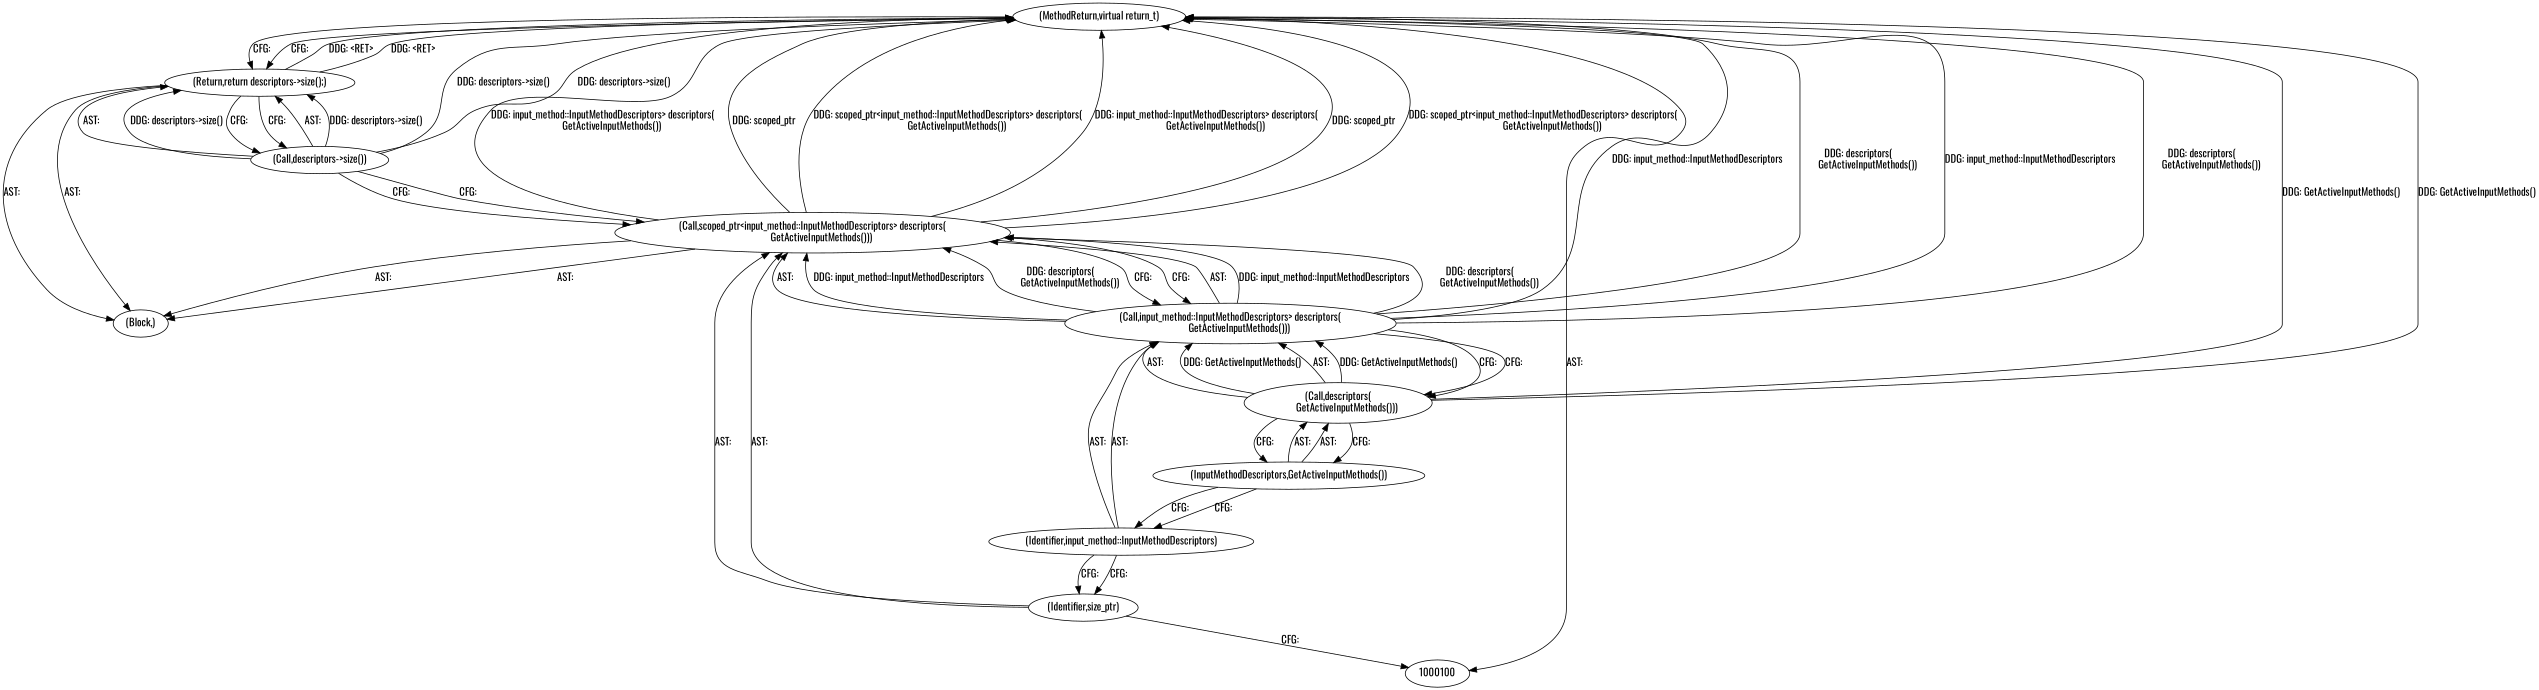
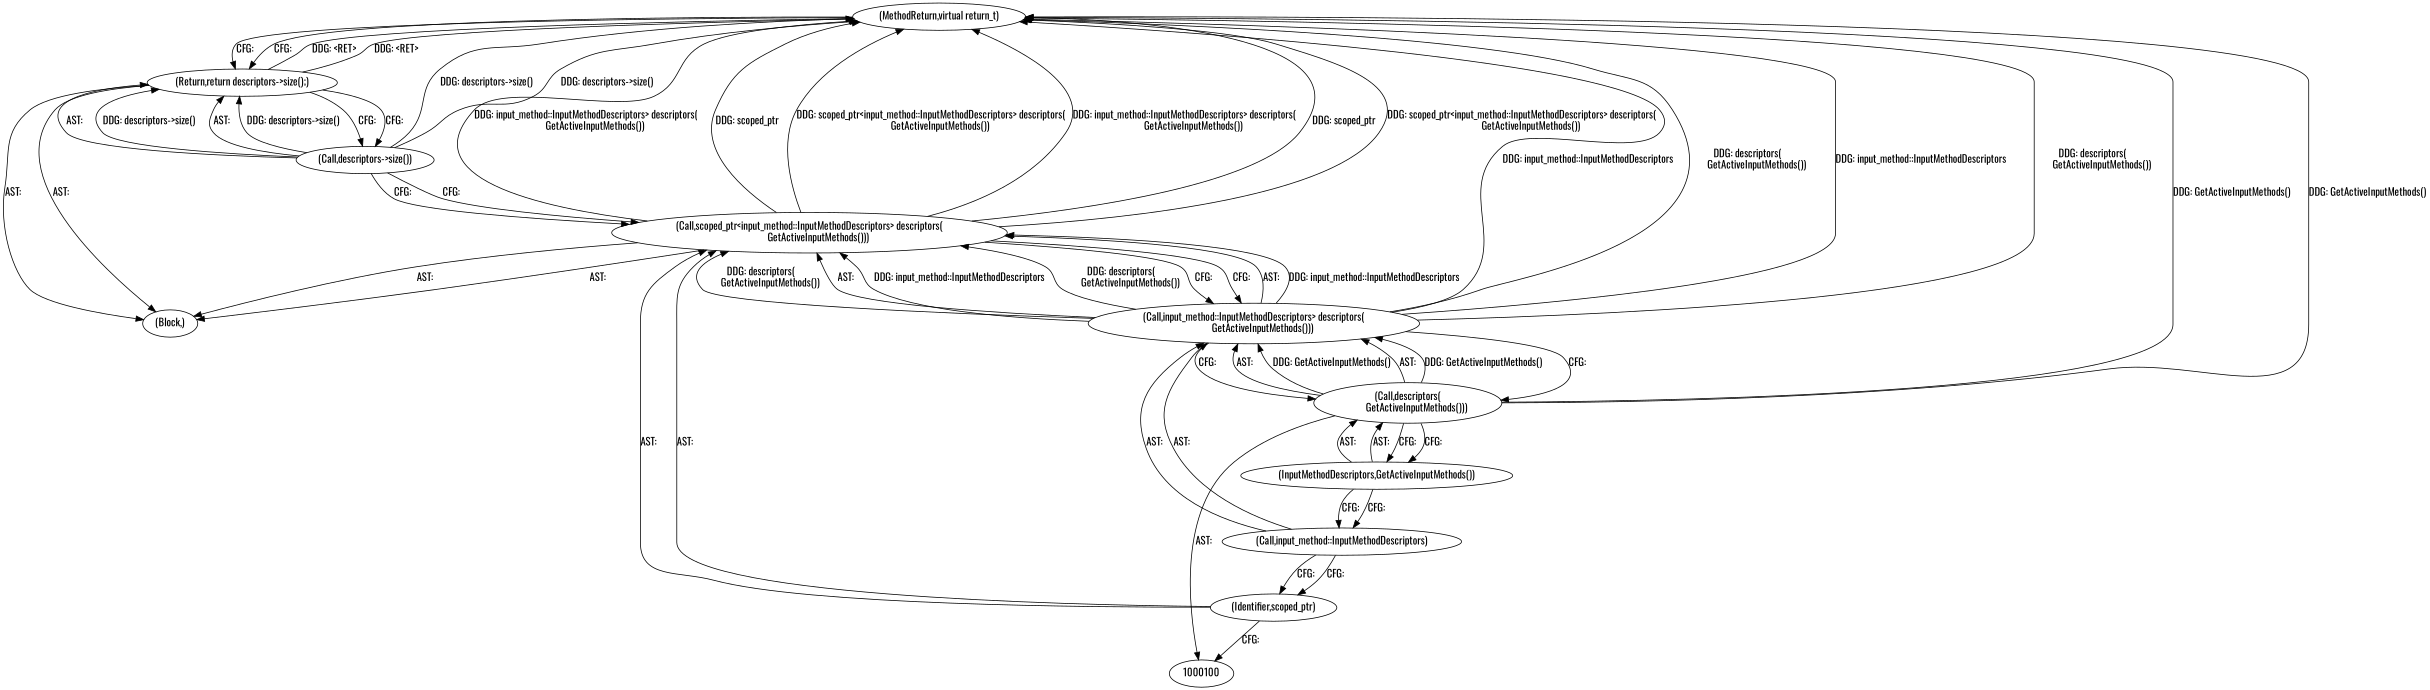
(1609, 138) -> (1207, 498)
(1121, 542) -> (1342, 542)
(1083, 608) -> (1274, 608)
